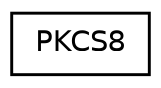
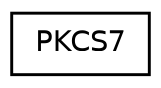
(81, 44) -> (81, 44)
